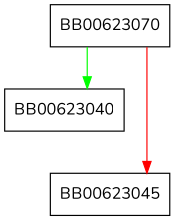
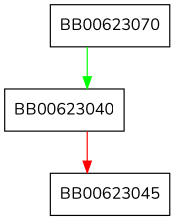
(147, 104) -> (87, 146)
